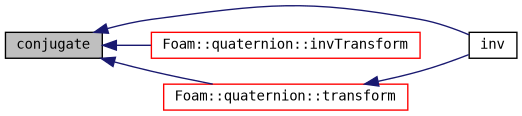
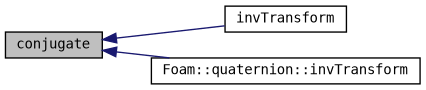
(286, 45) -> (286, 71)
(493, 45) -> (286, 19)
(286, 97) -> none
